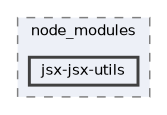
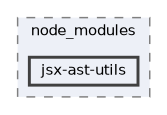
(84, 71) -> (84, 71)
